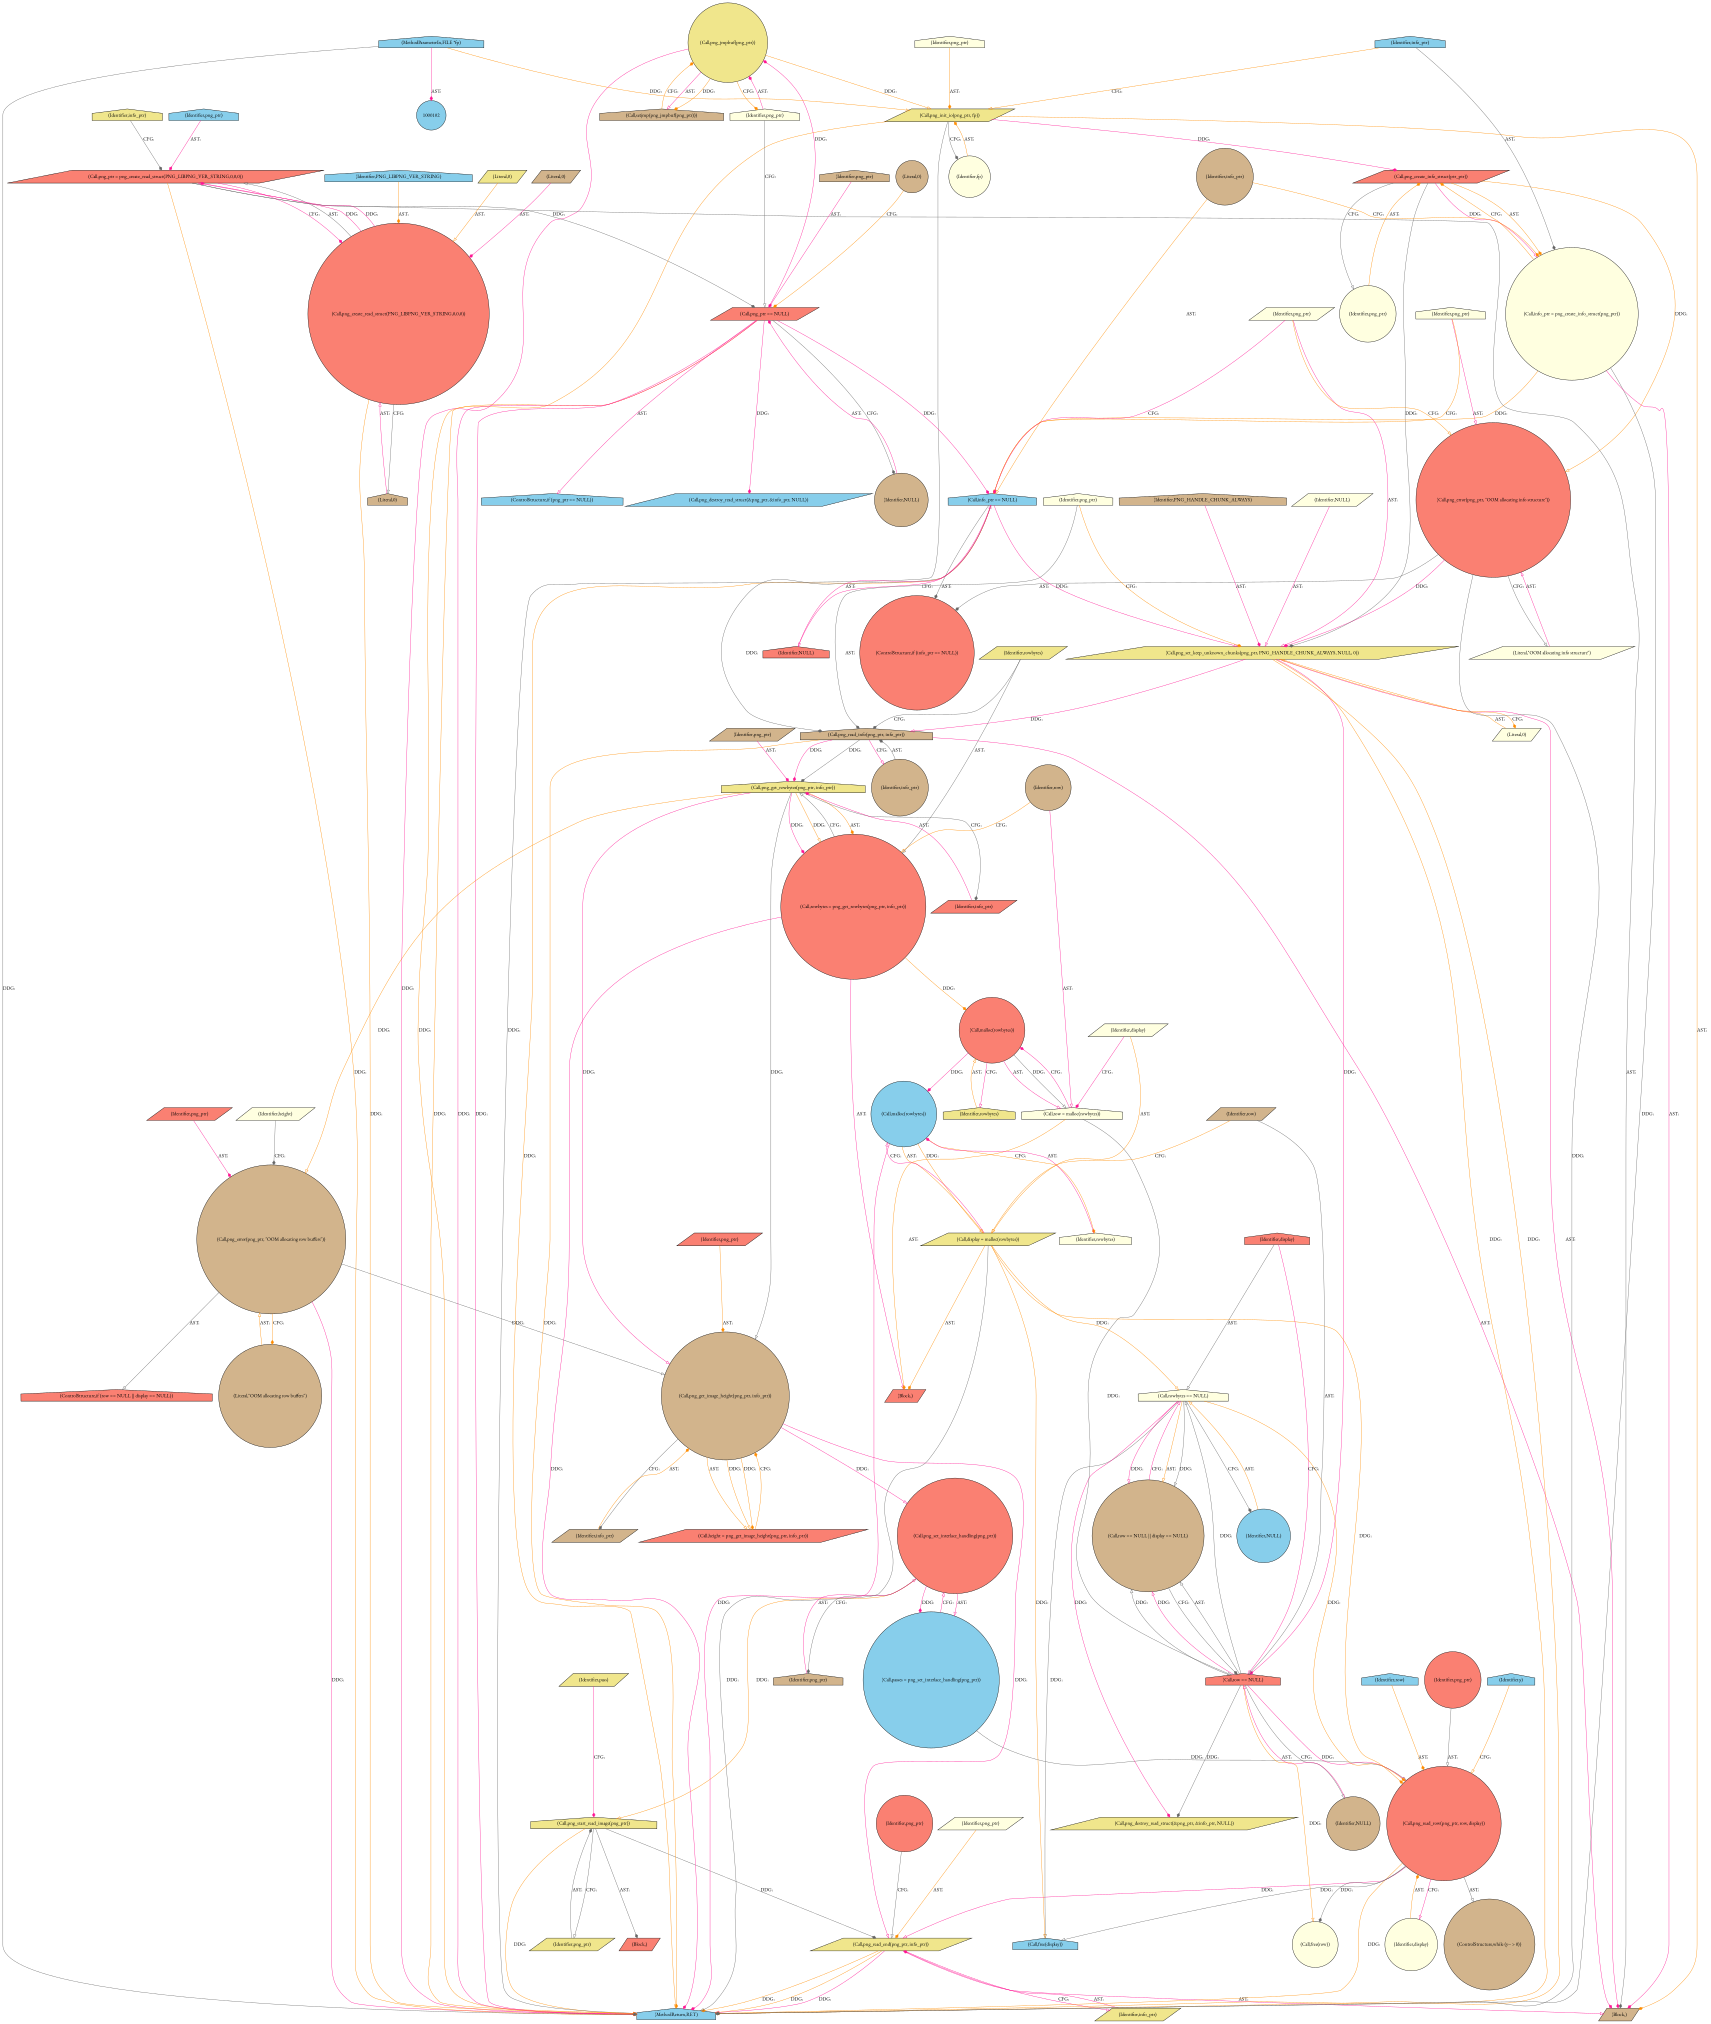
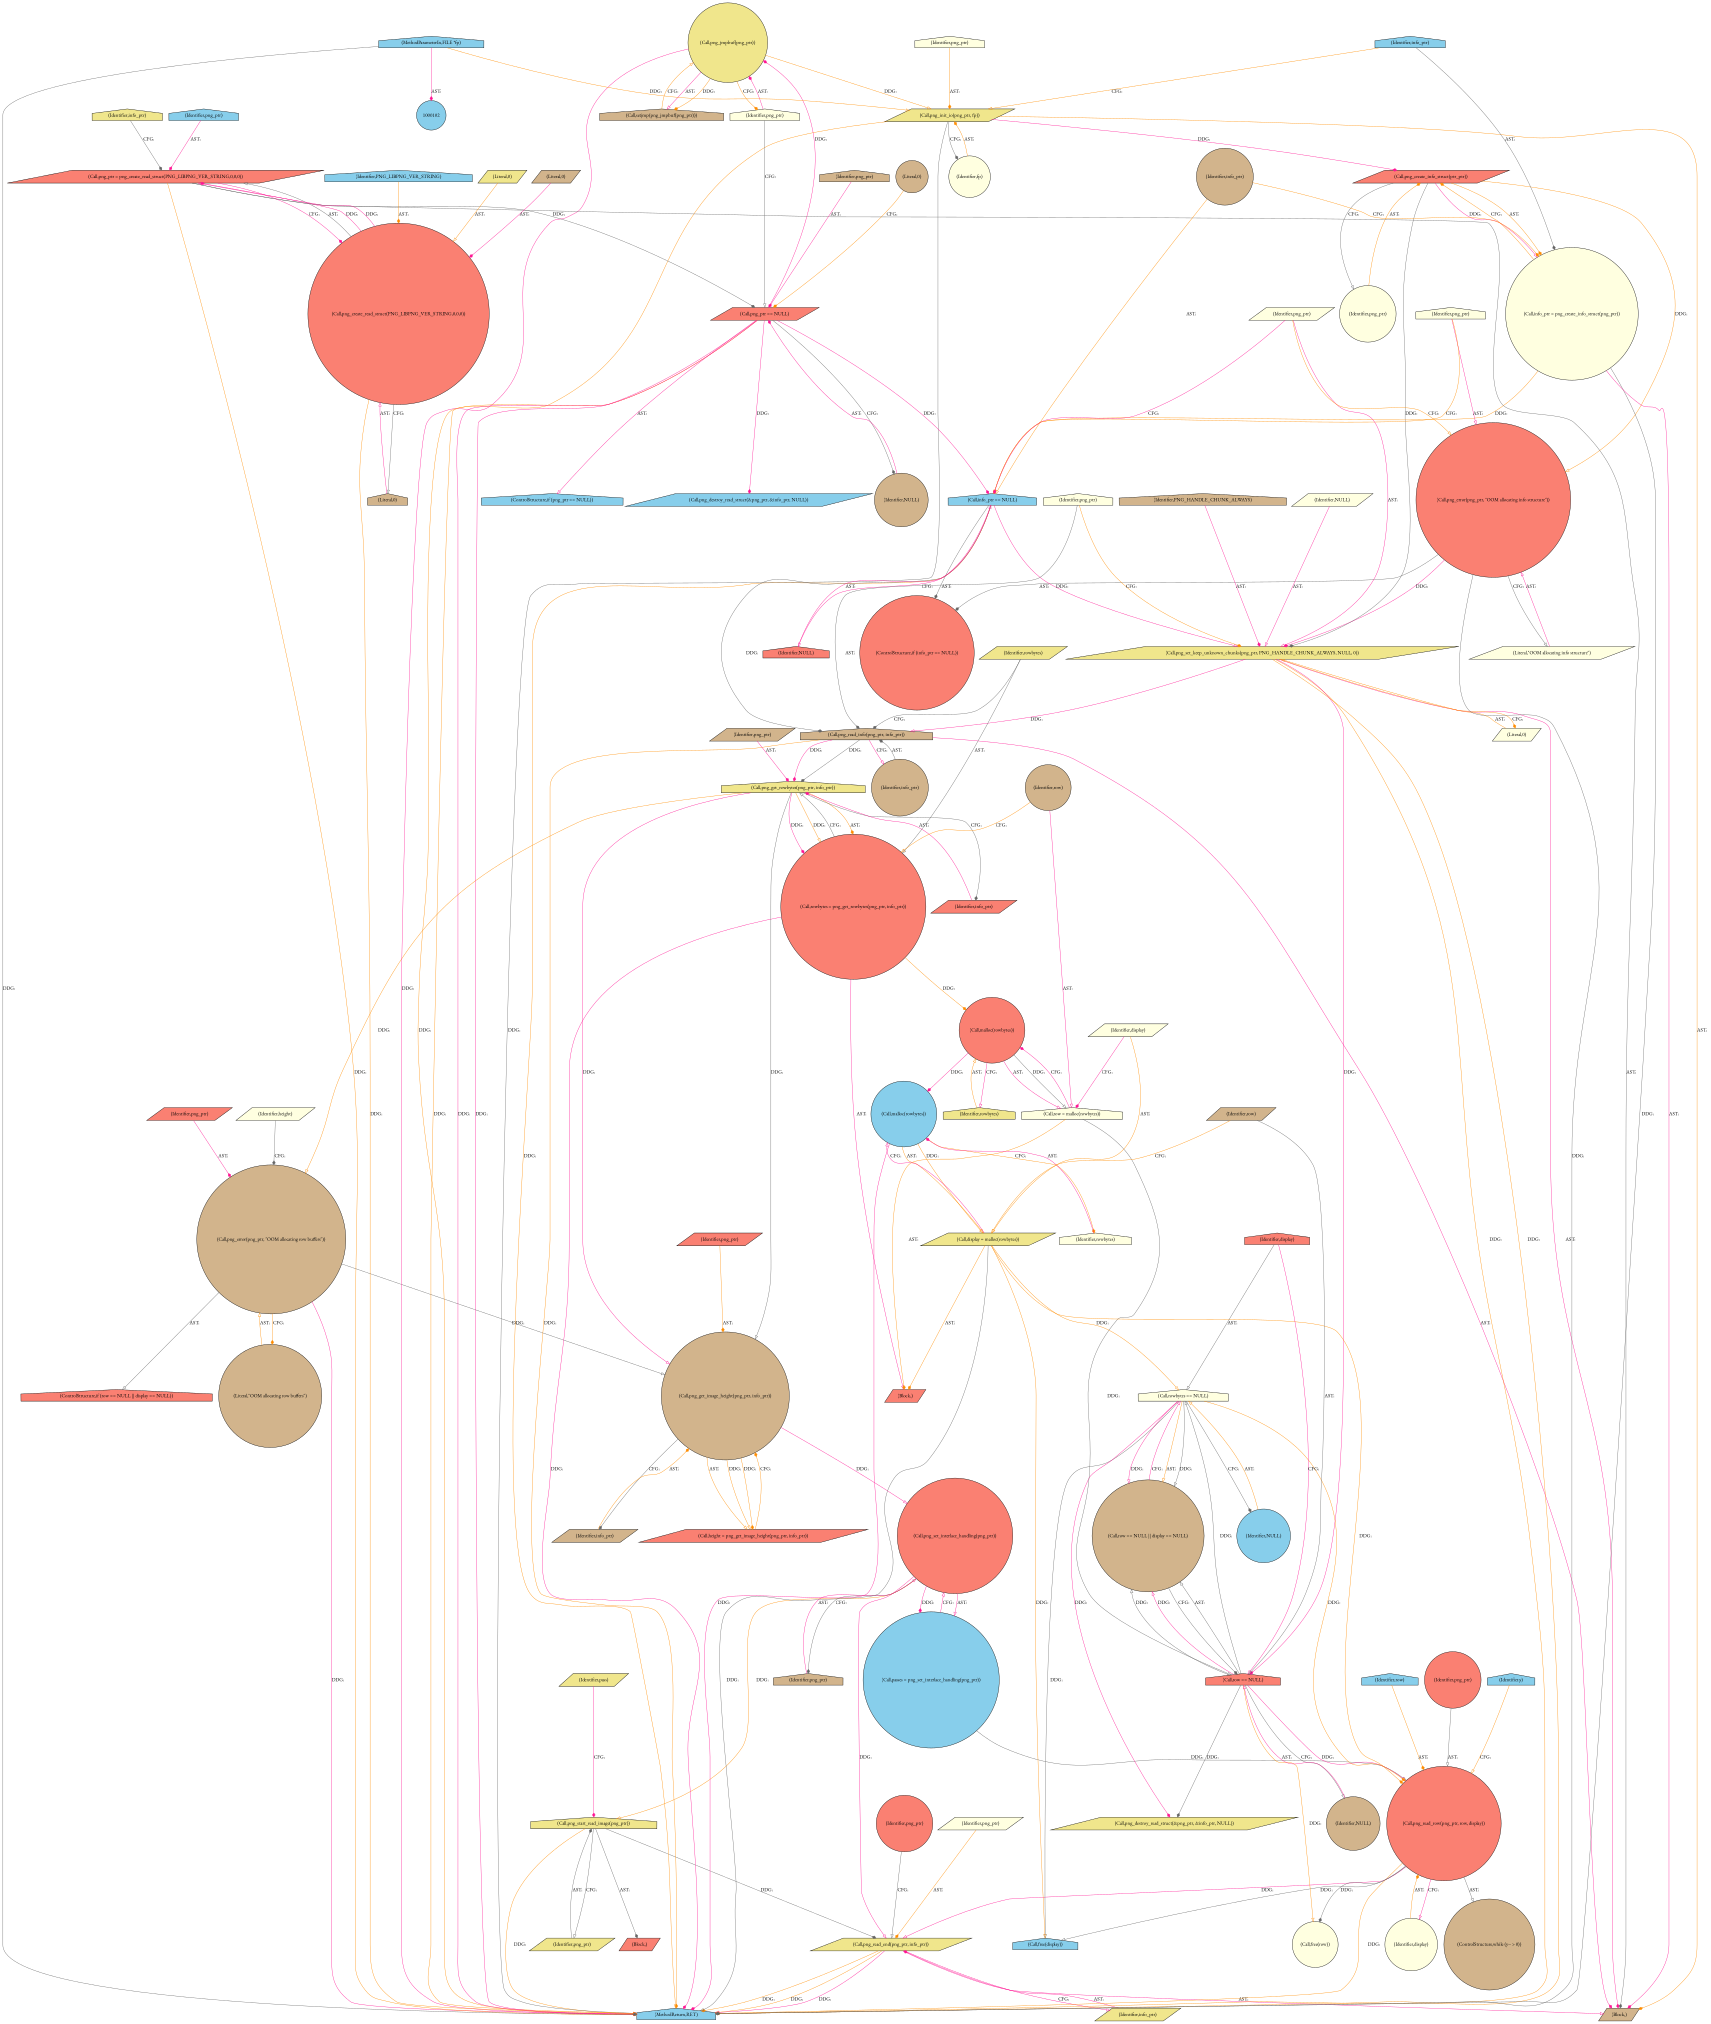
(671, 84) -> (671, 84)
(1015, 1646) -> (859, 1744)
